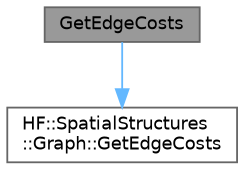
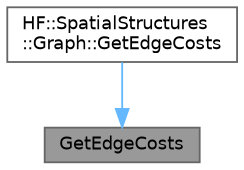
(122, 66) -> (122, 85)
